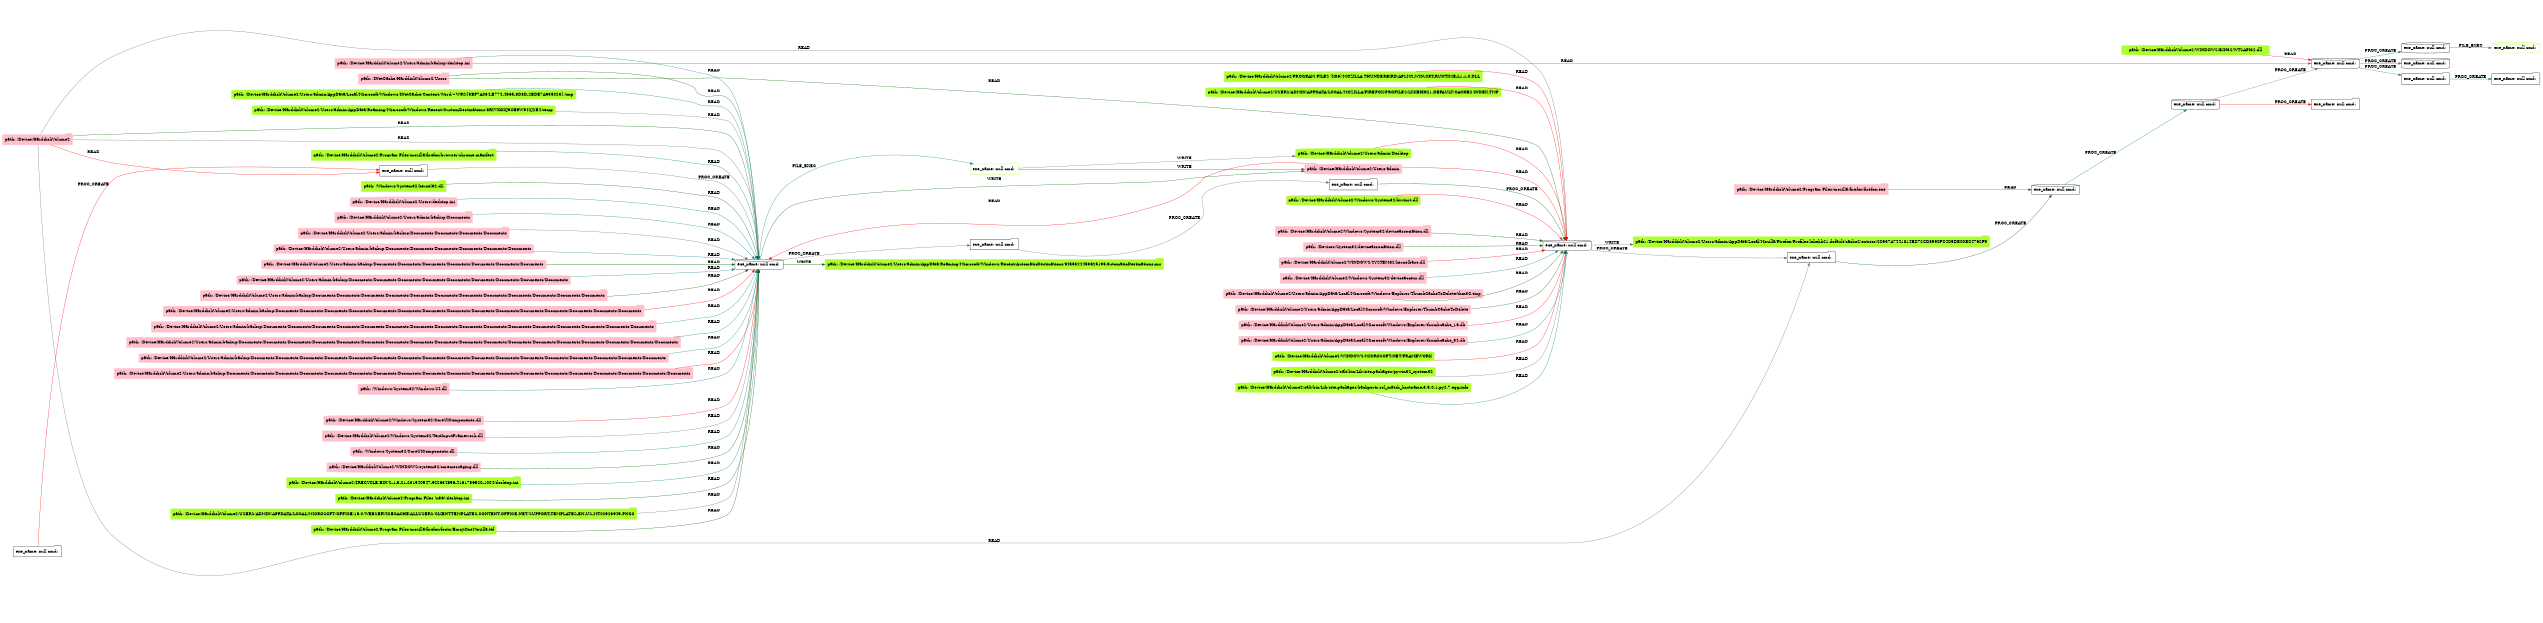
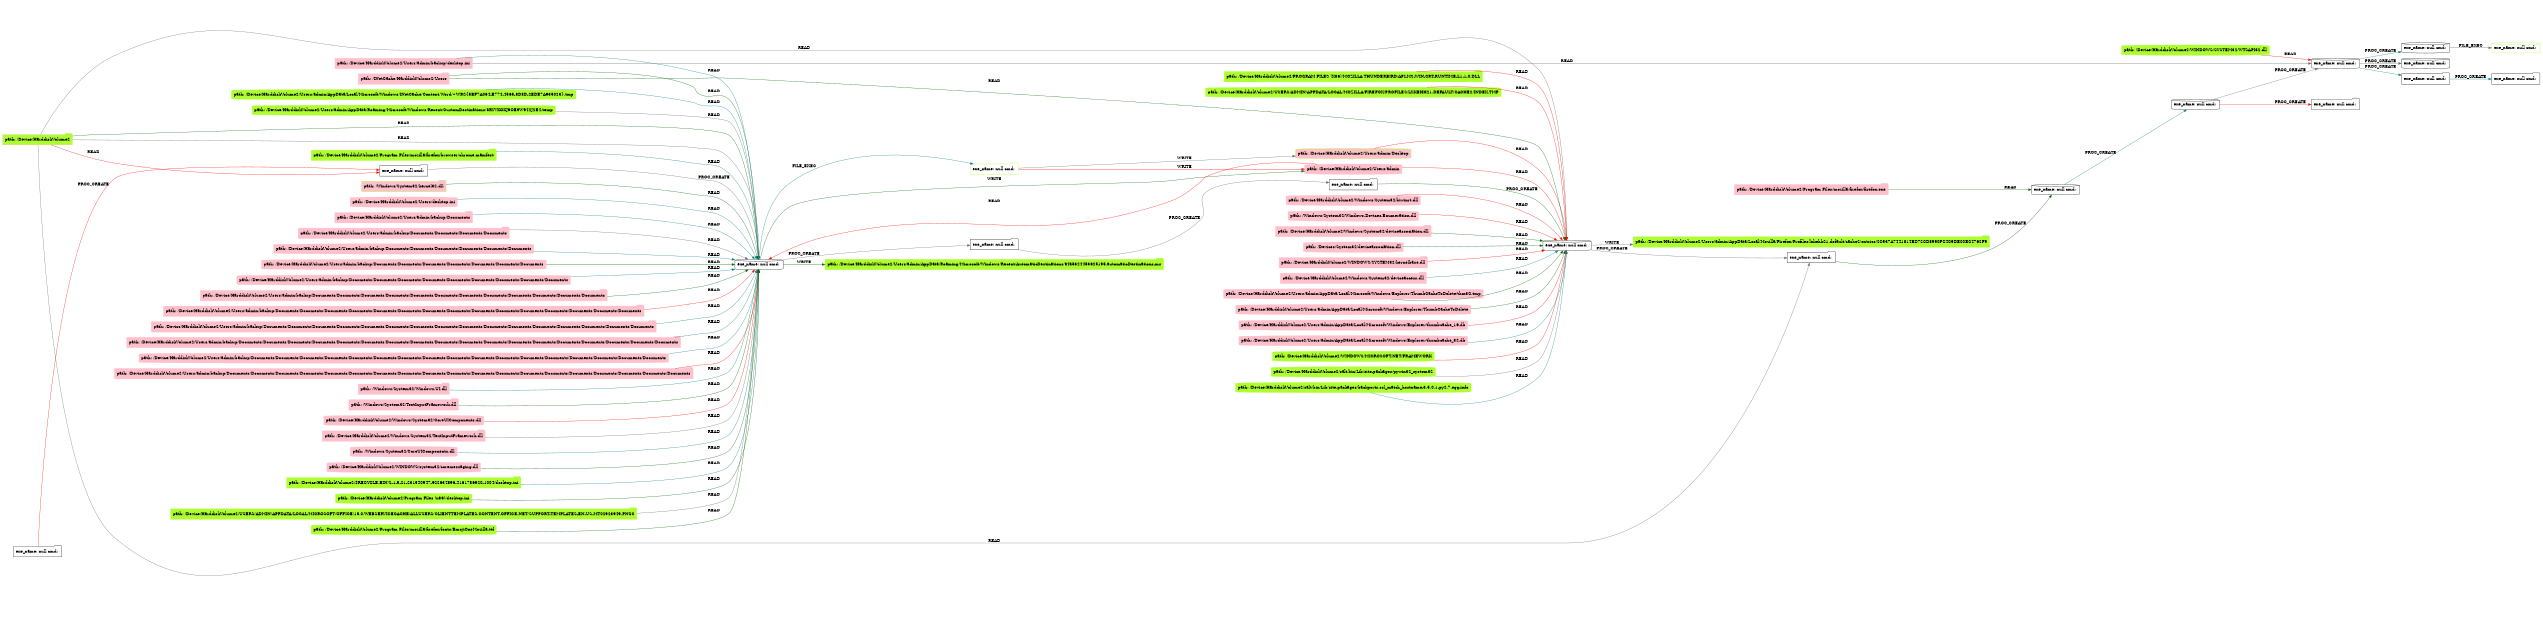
(2196, 50) -> (2196, 50)
(38, 140) -> (38, 140)
(1353, 154) -> (1353, 154)
(404, 187) -> (404, 187)
(1353, 200) -> (1353, 200)
none -> (1353, 216)
none -> (404, 405)
